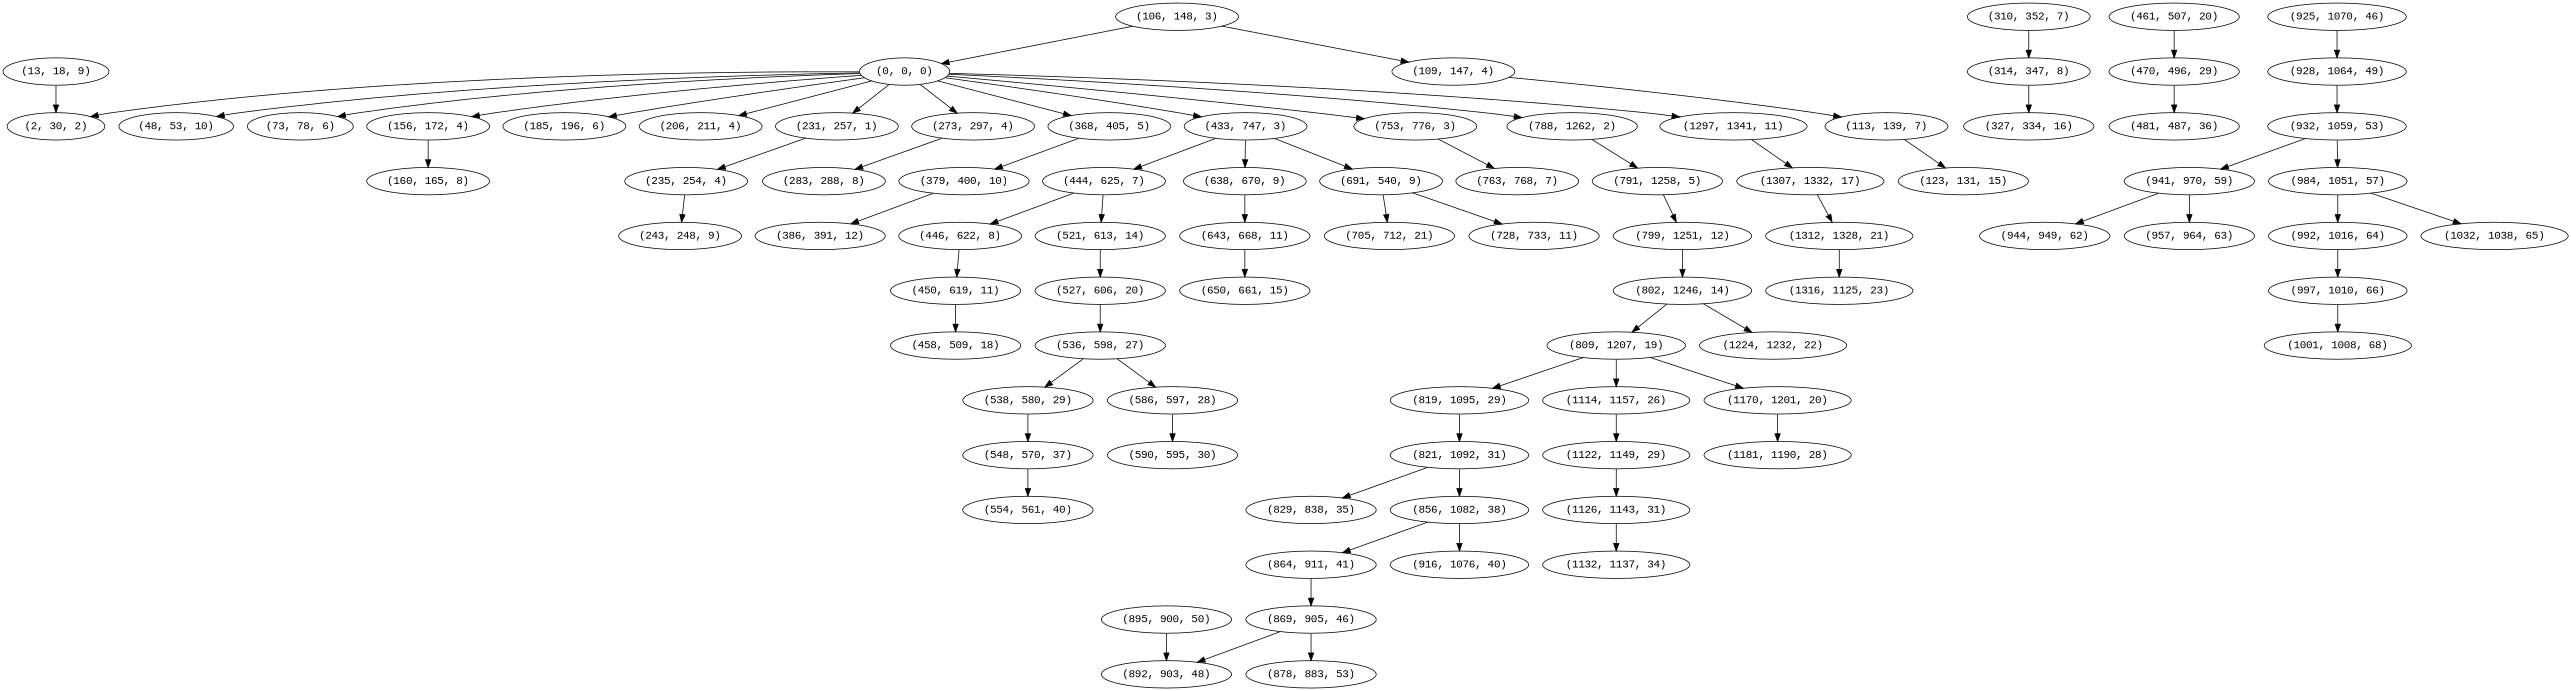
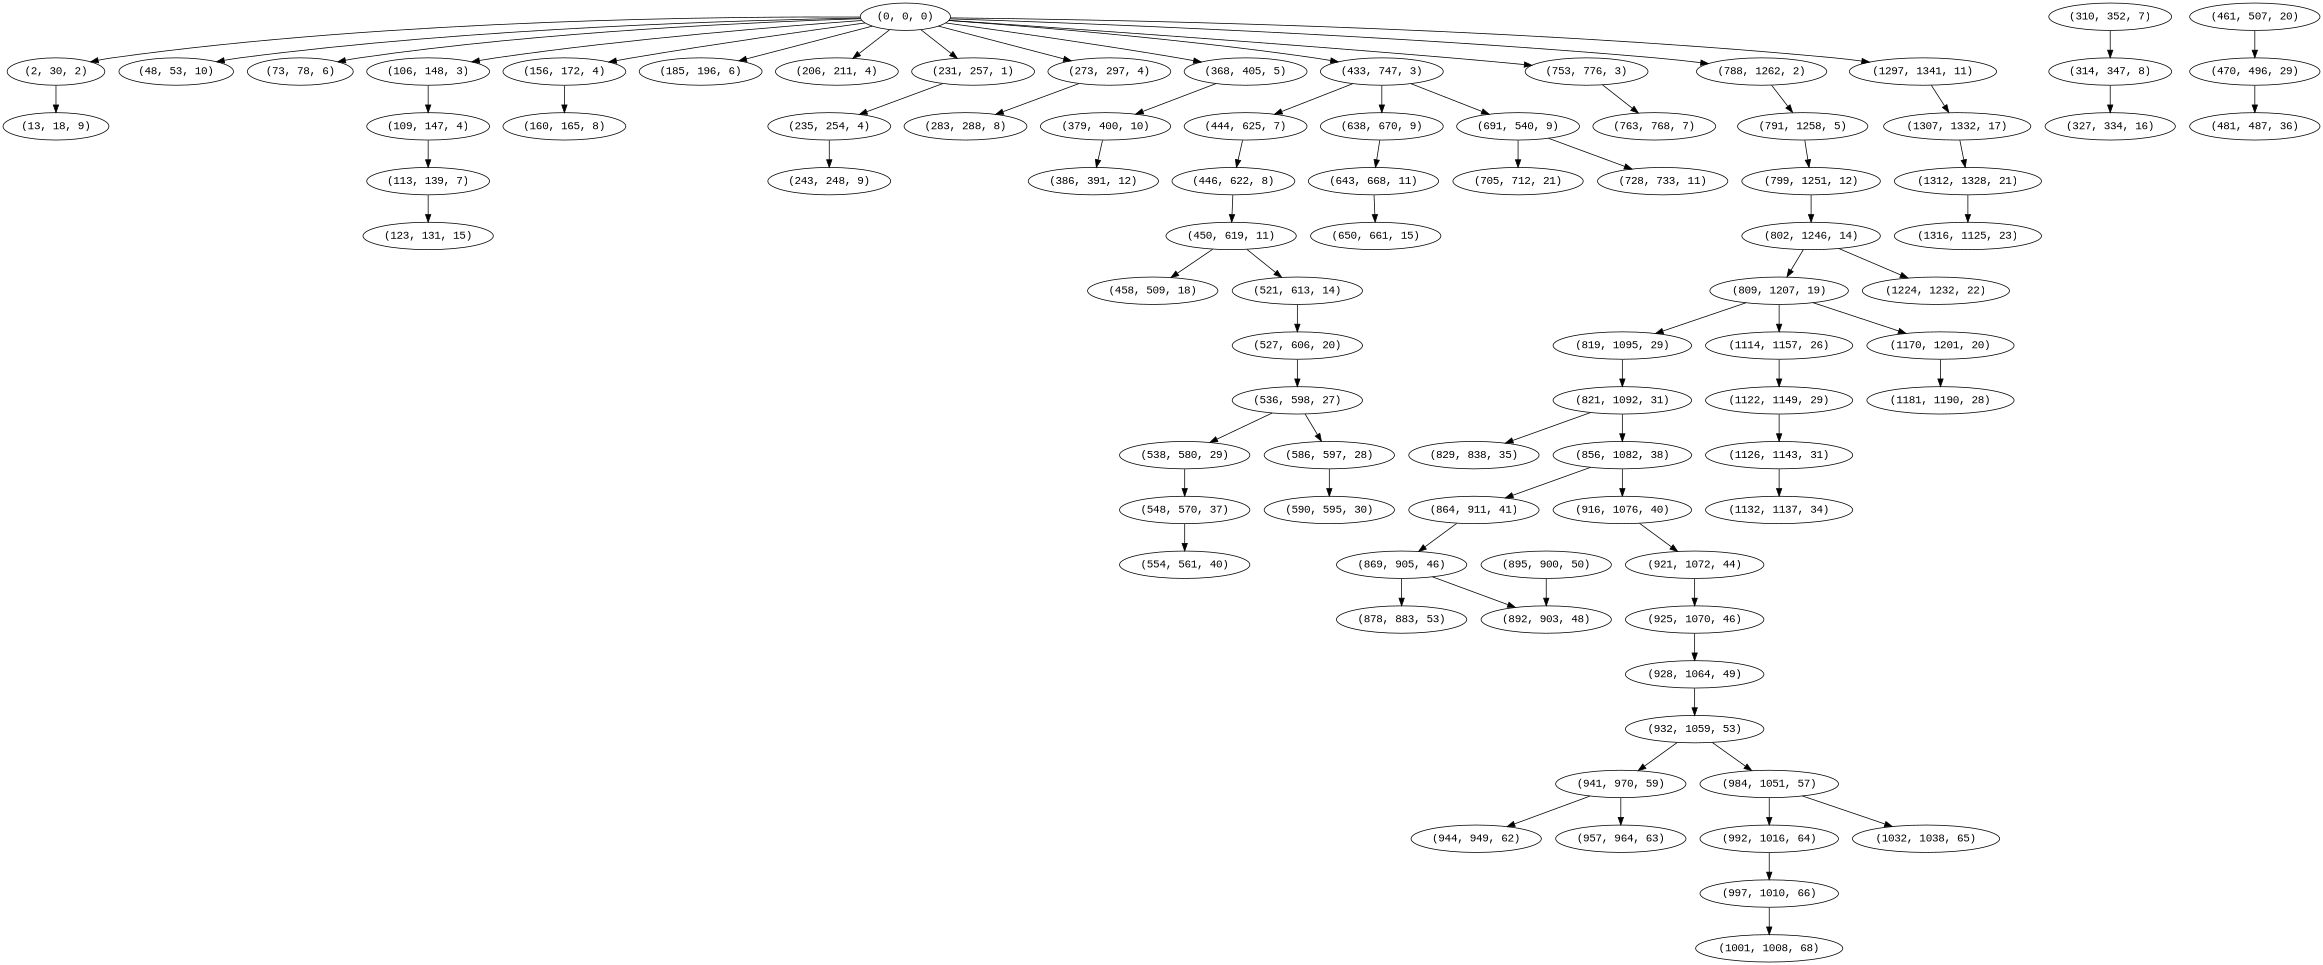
(1041, 44) -> (670, 37)
(56, 95) -> (56, 95)
(1102, 205) -> (1261, 261)
none -> (1695, 565)
